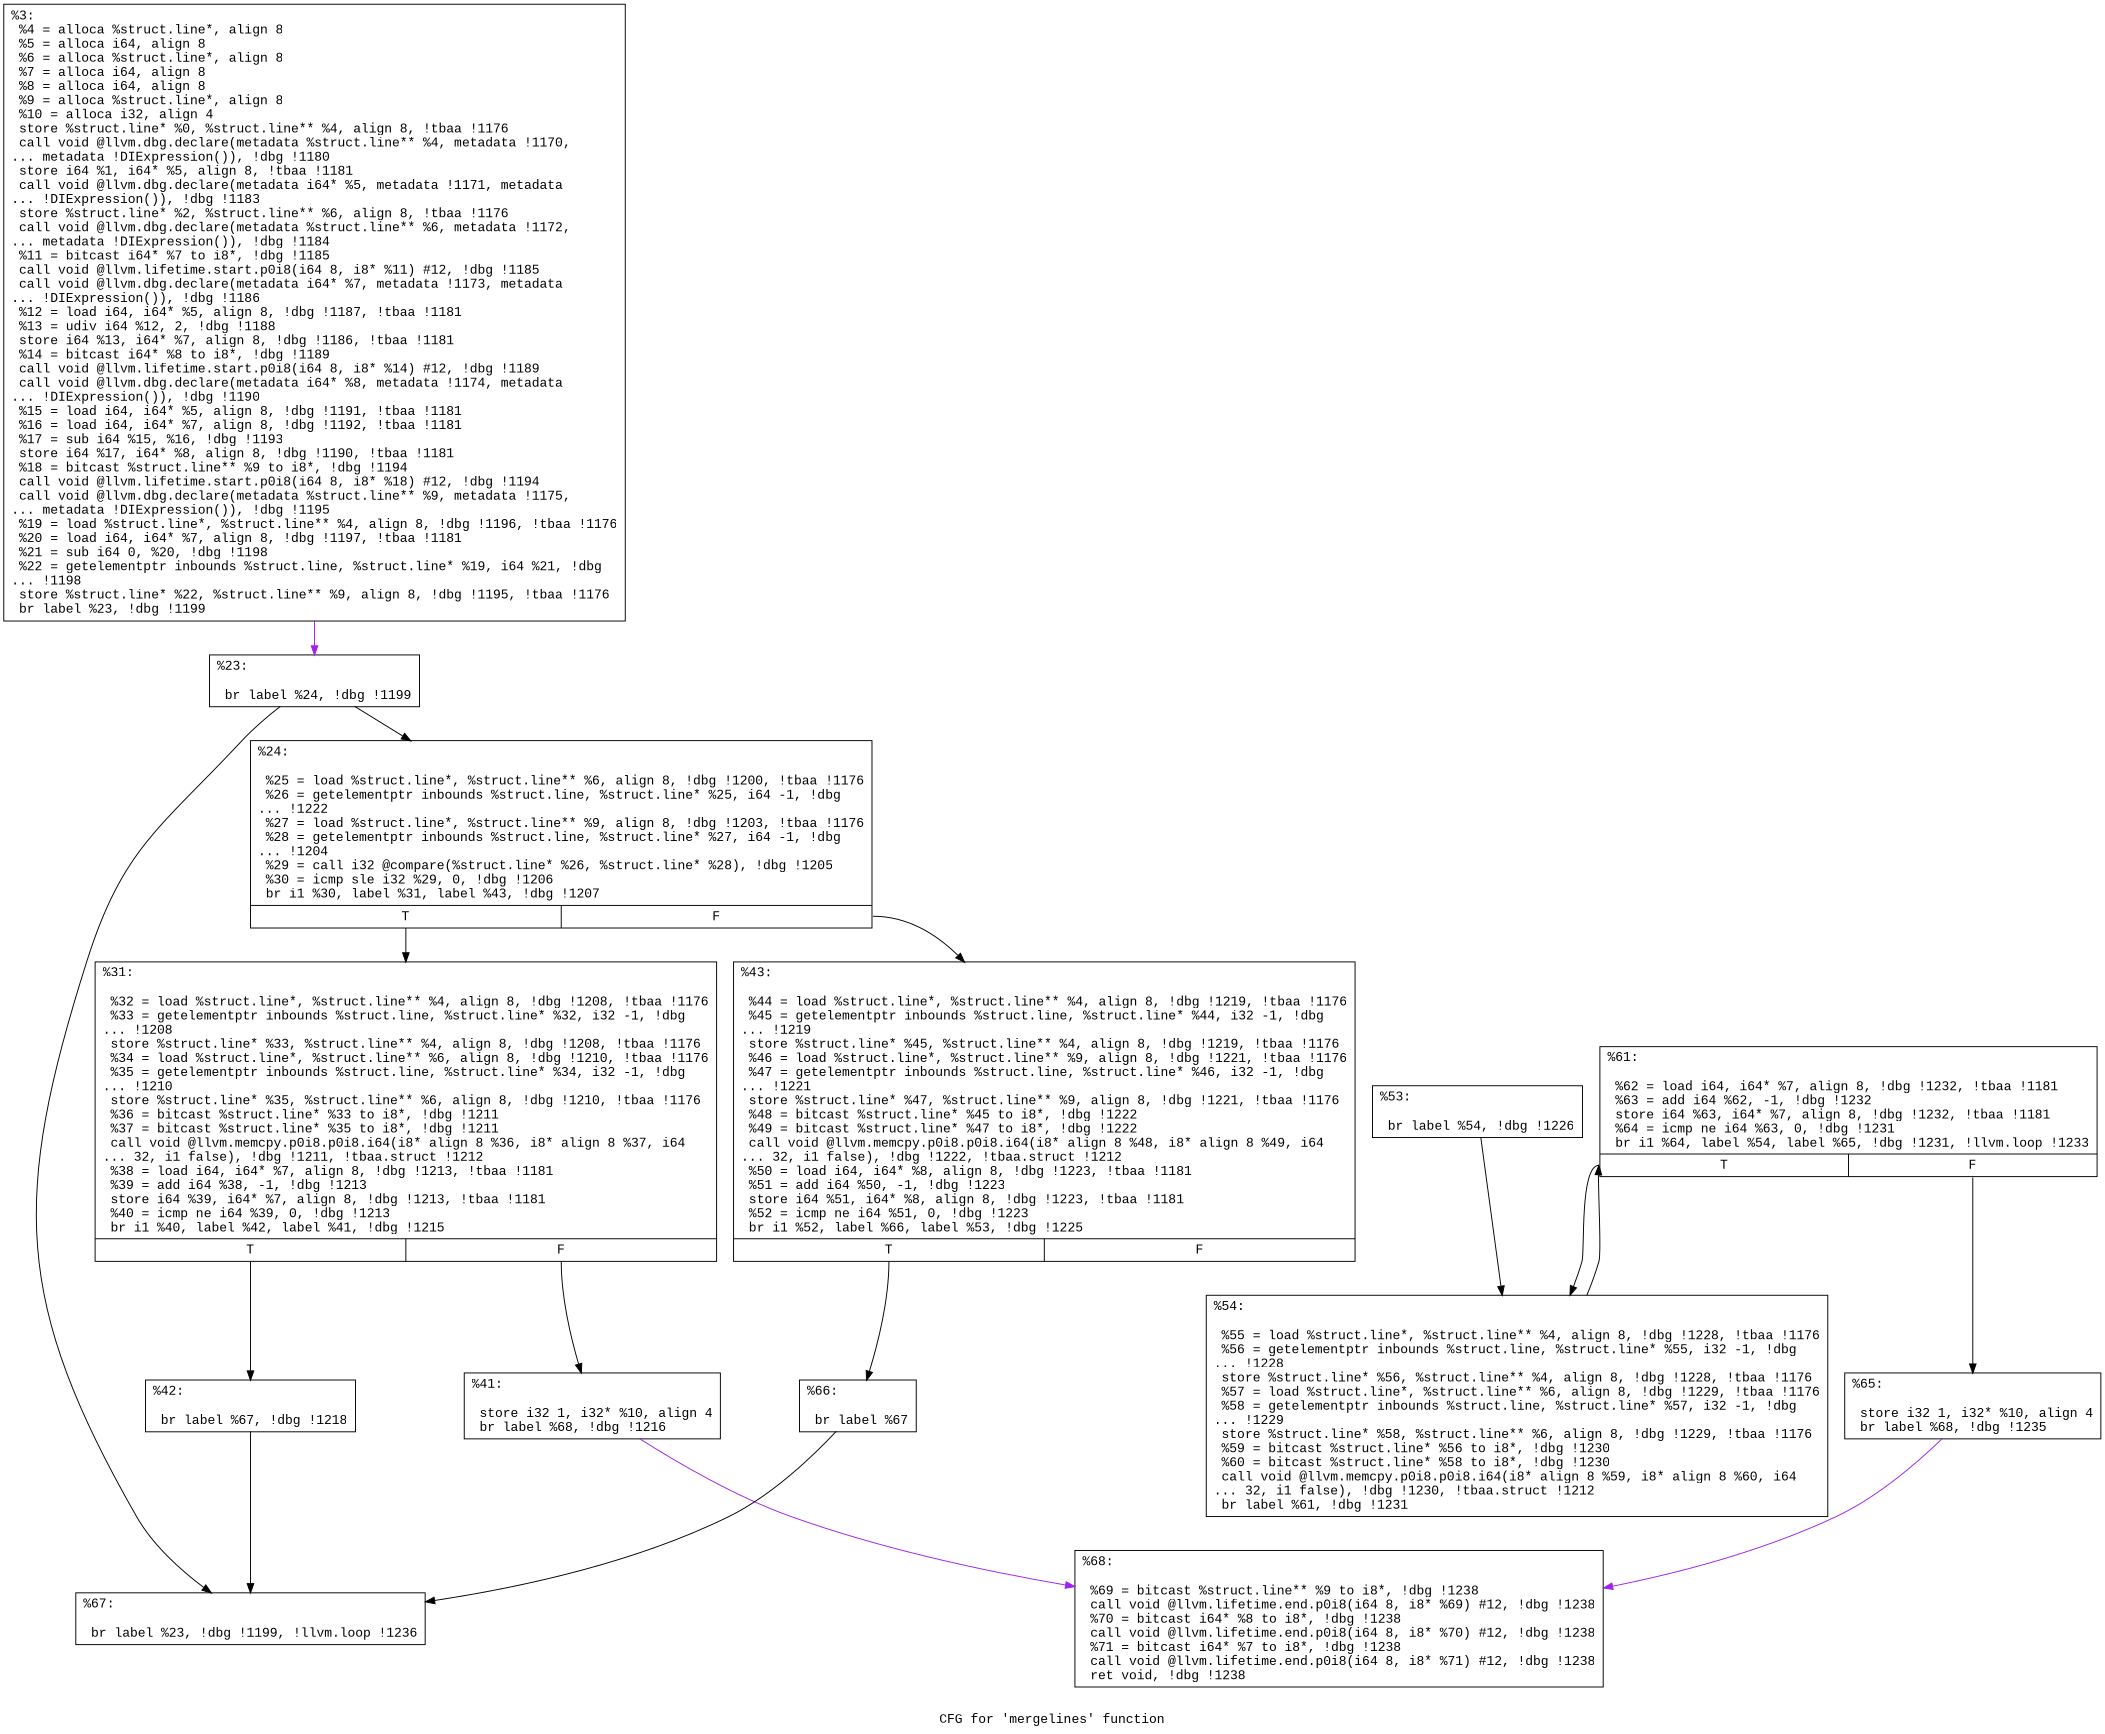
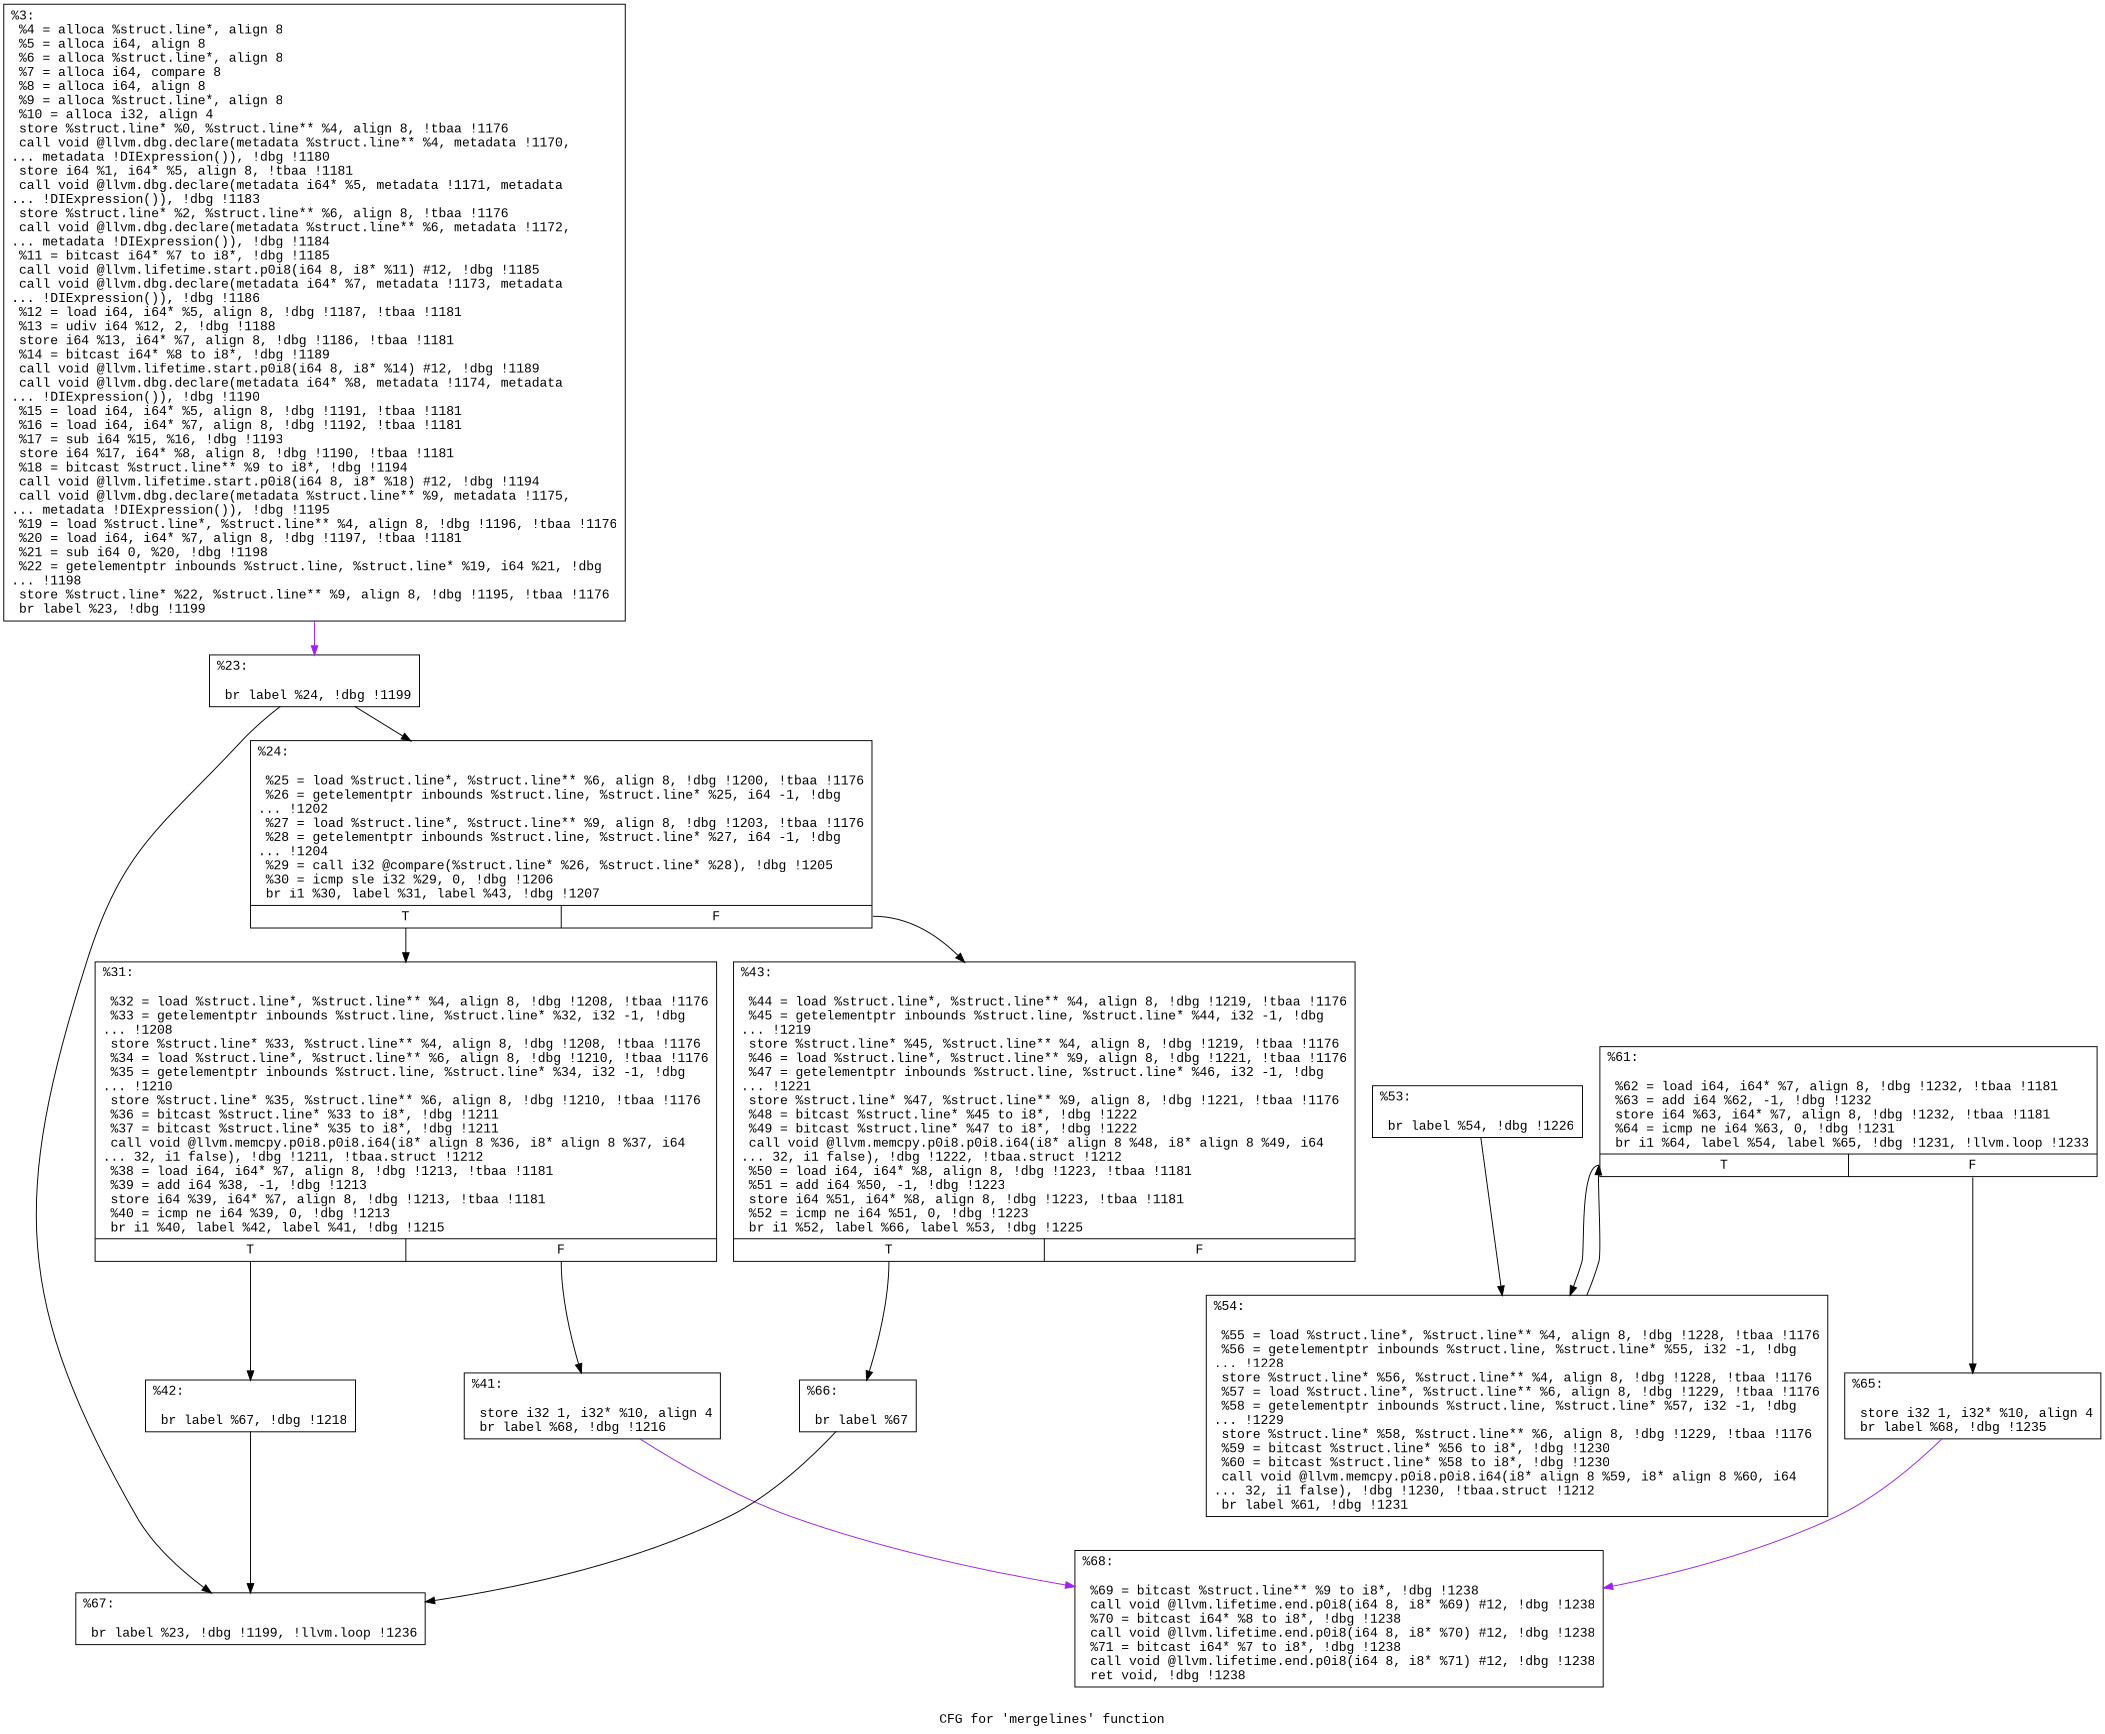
(109, 72) -> (116, 72)
(293, 809) -> (293, 809)
